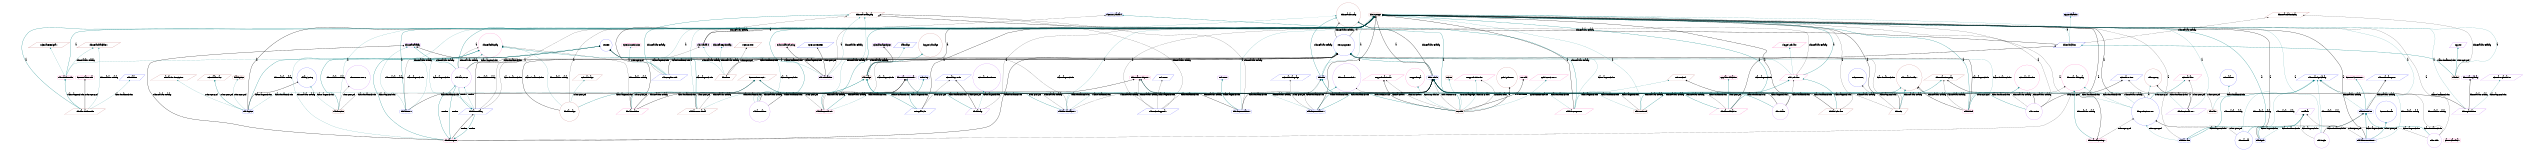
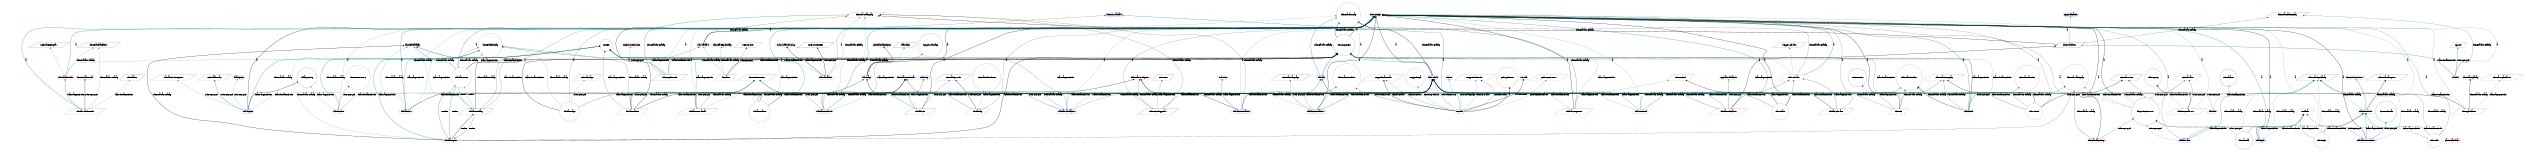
none -> (605, 85)
(2149, 92) -> none
(920, 112) -> (920, 112)
